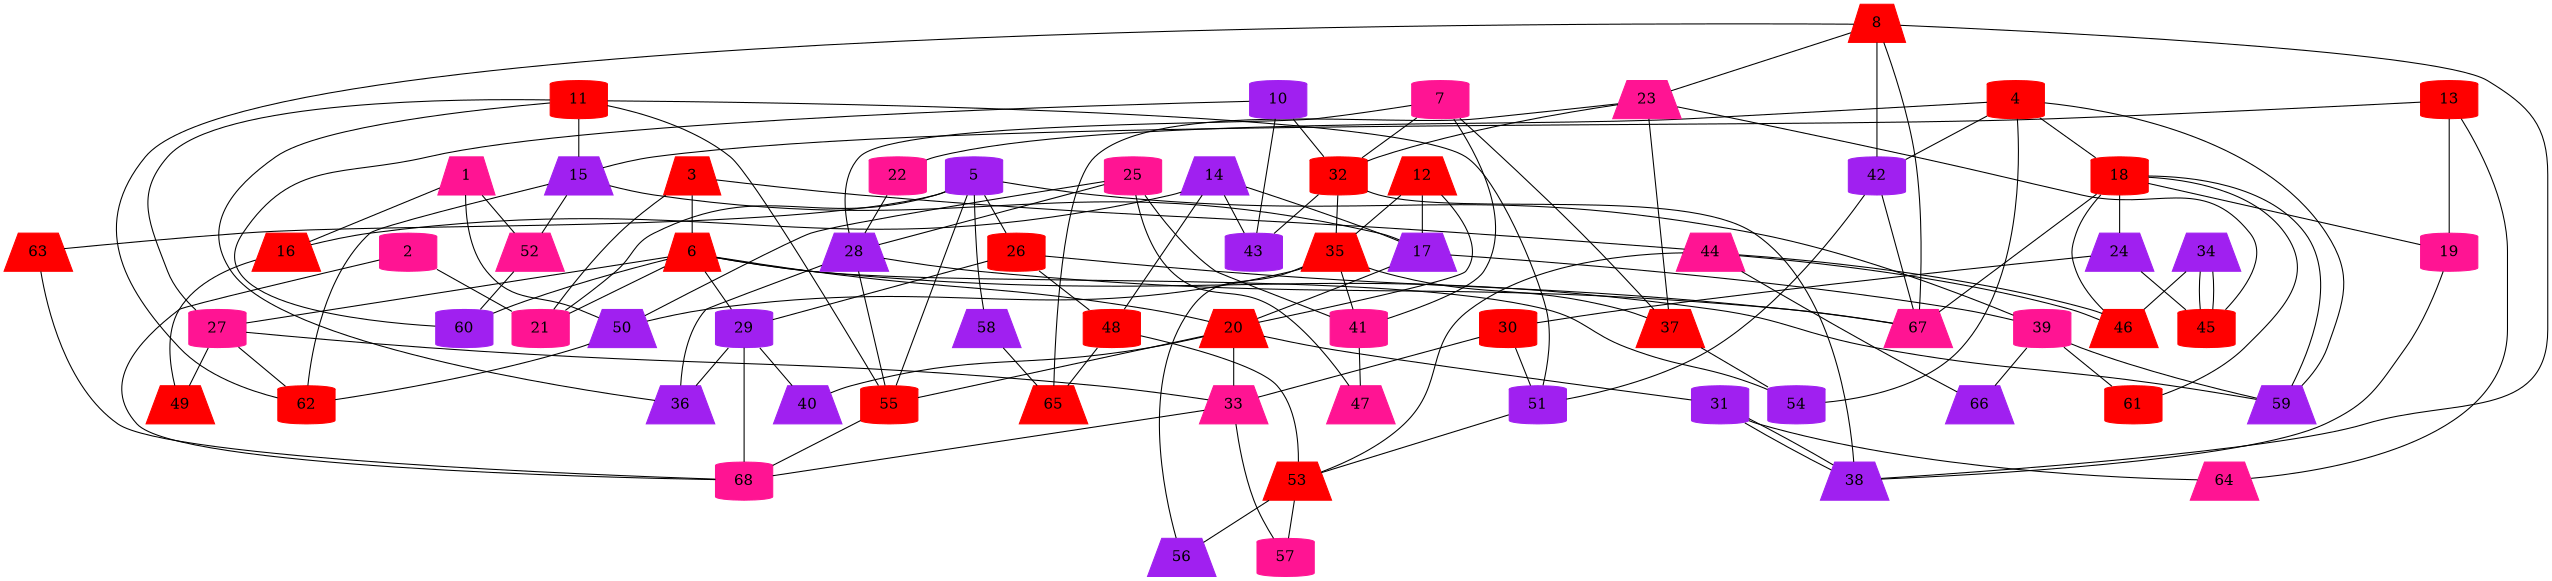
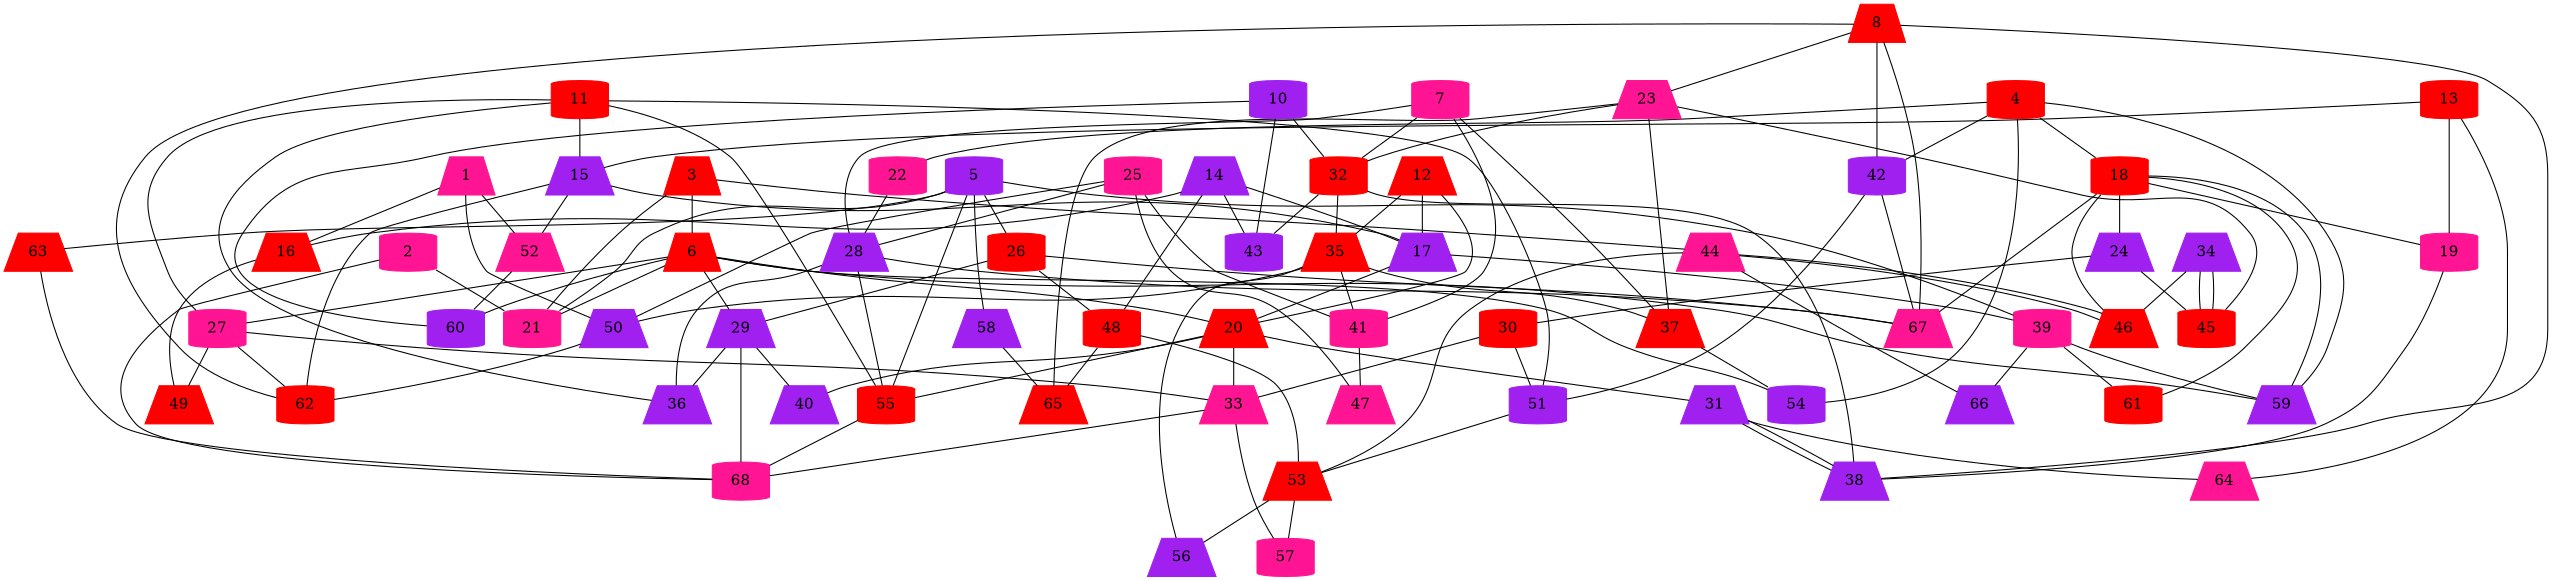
(744, 329) -> (741, 329)
(1720, 405) -> (1715, 405)
